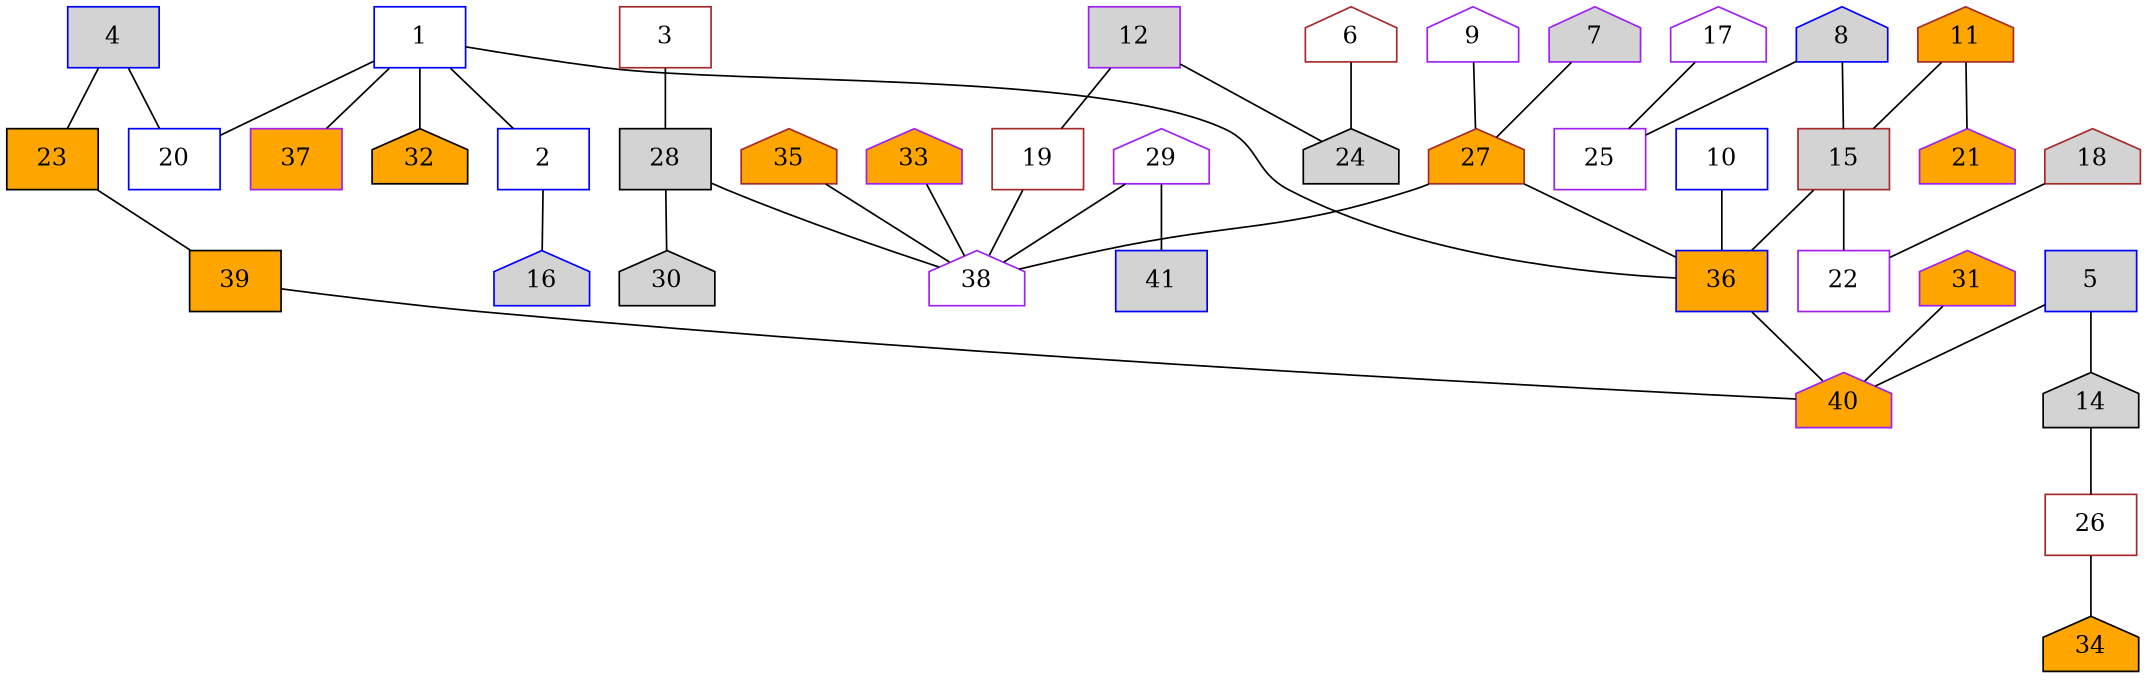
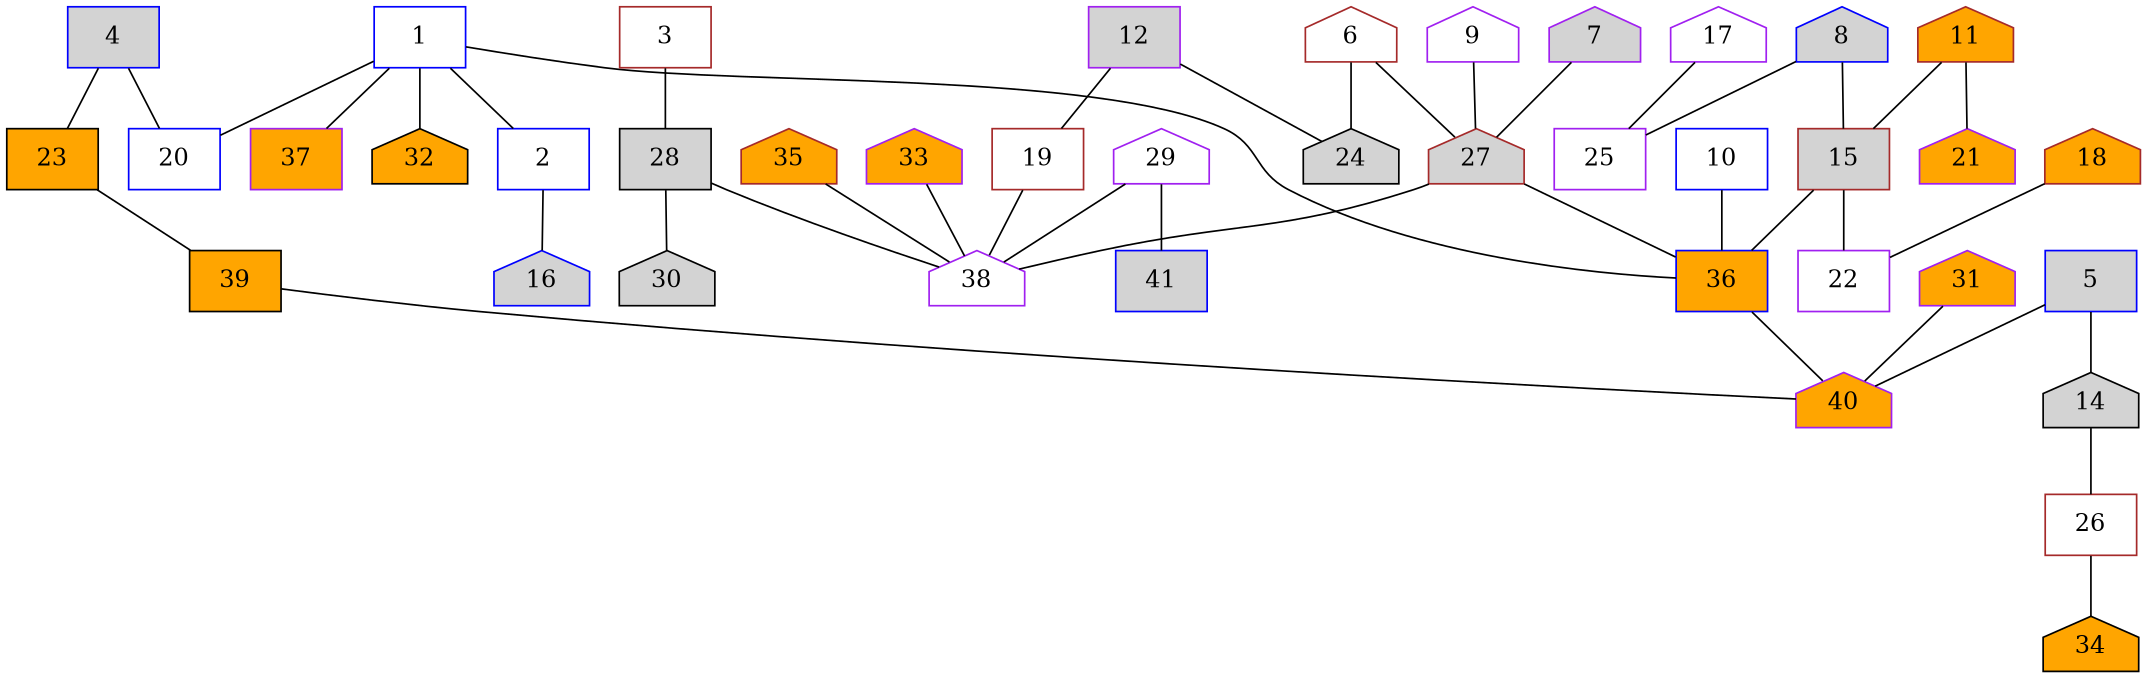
none -> (1415, 100)
(1476, 159) -> (1476, 159)
(2093, 159) -> (2093, 159)
